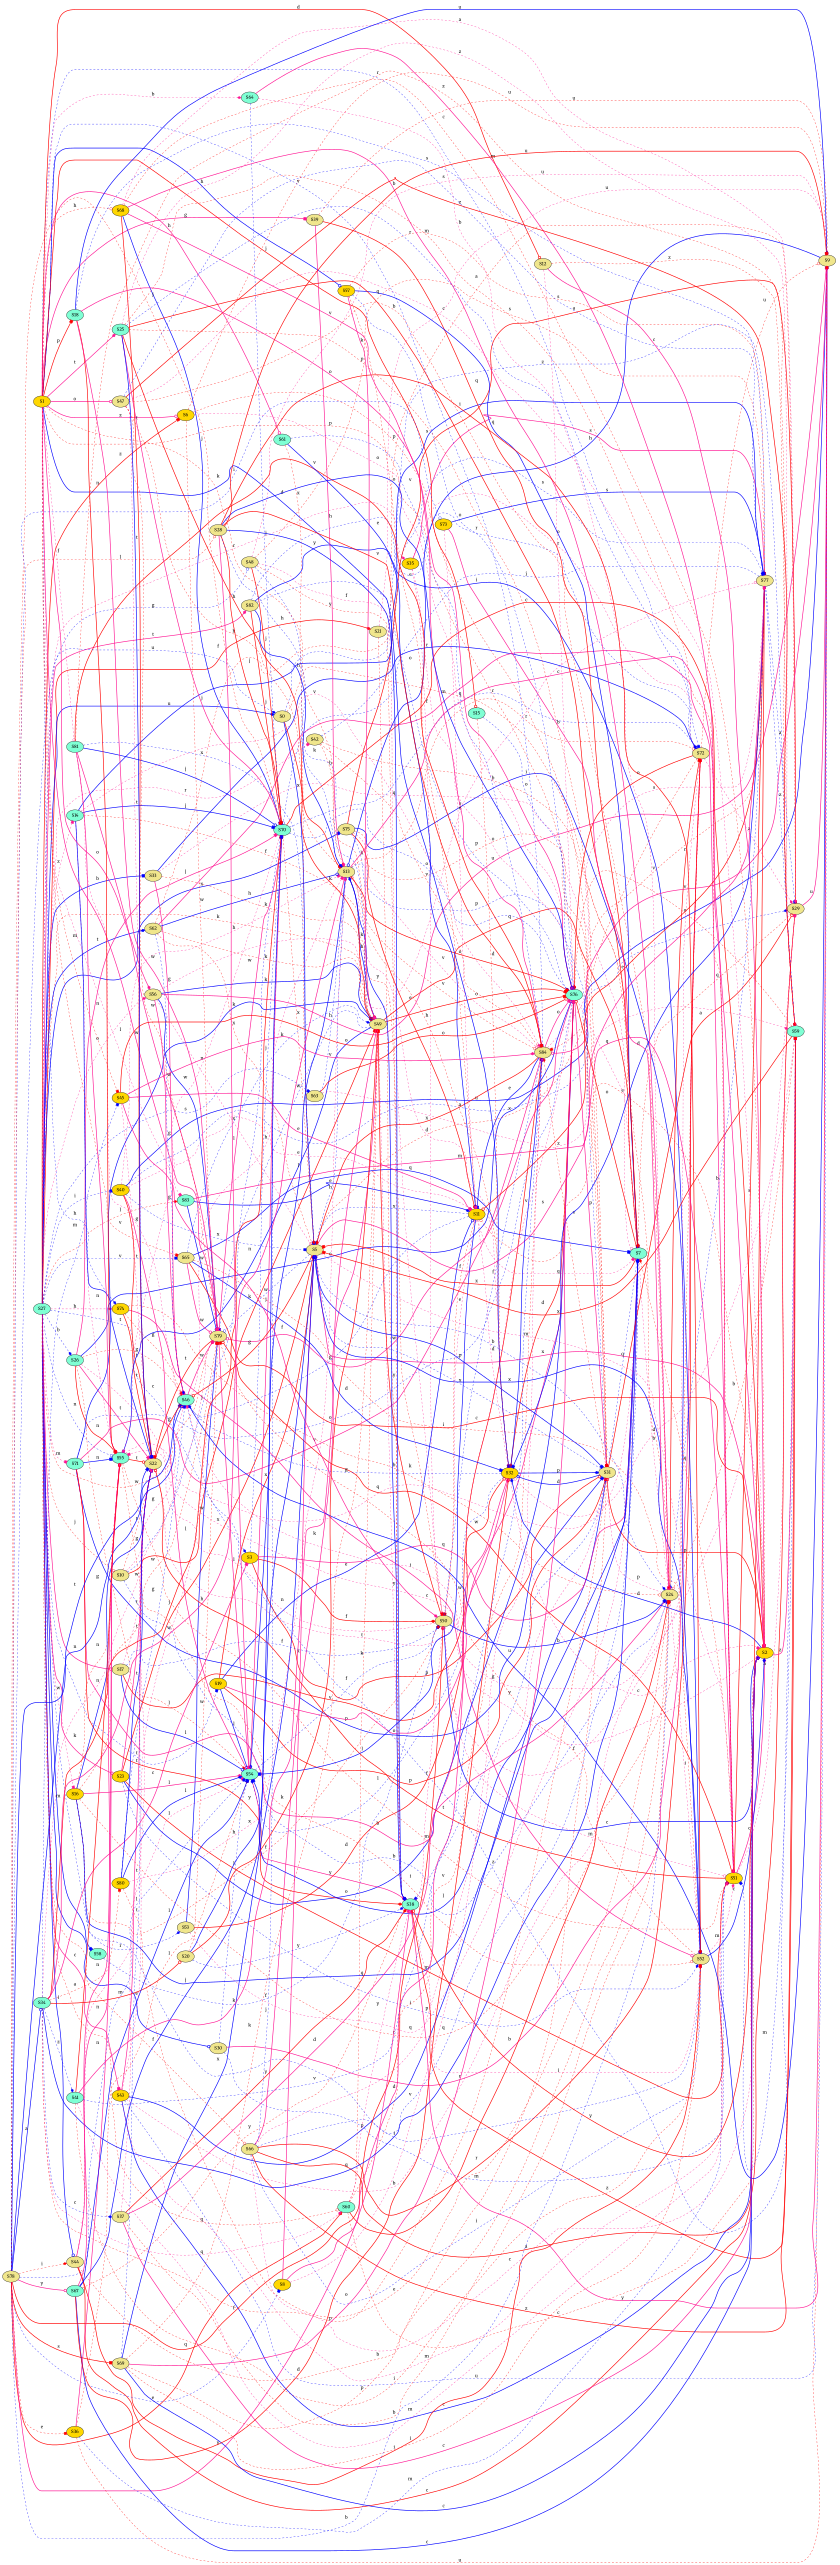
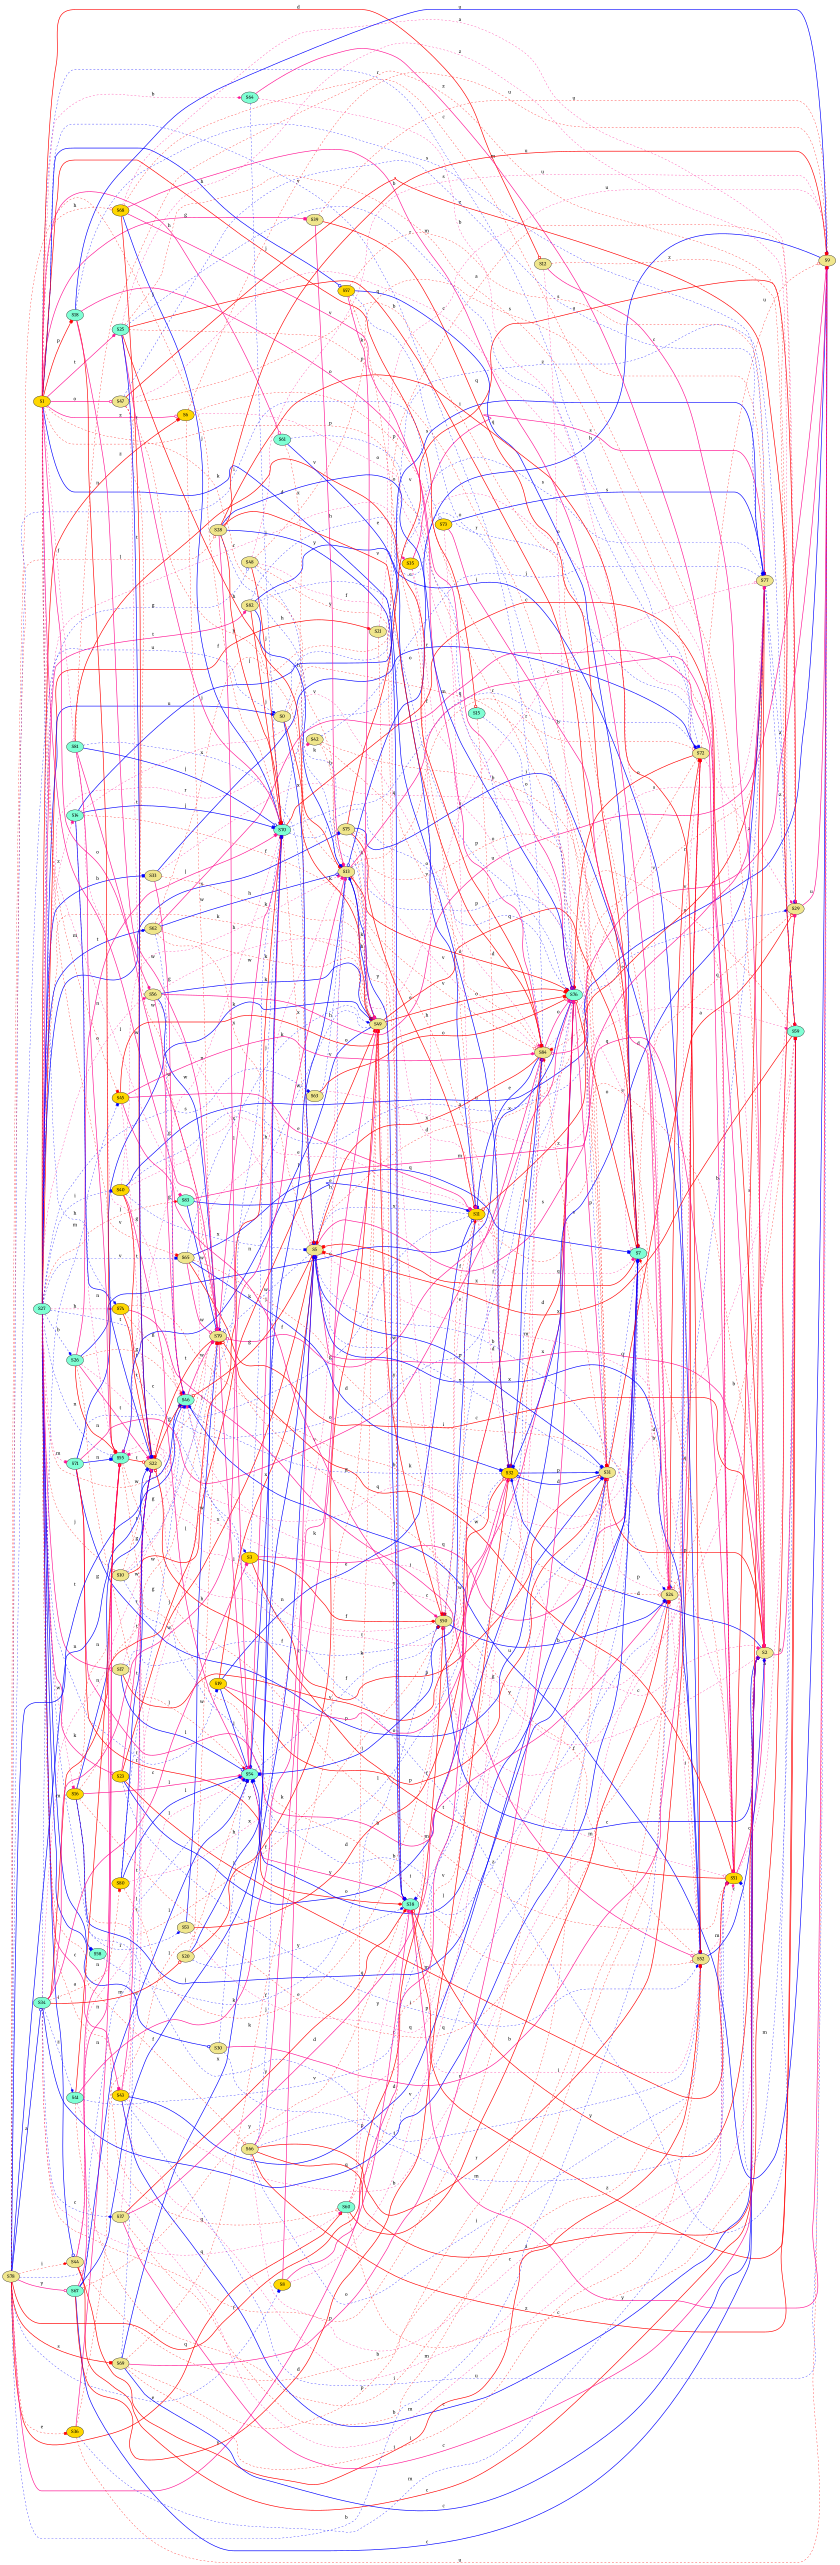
(765, 1653) -> (765, 1653)
(448, 2216) -> (429, 1754)
